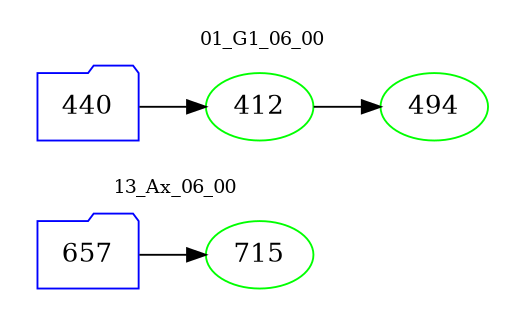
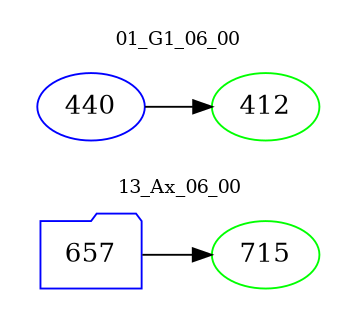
(88, 107) -> (91, 107)
(434, 107) -> none
